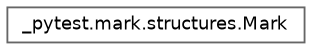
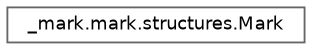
(156, 25) -> (156, 25)
